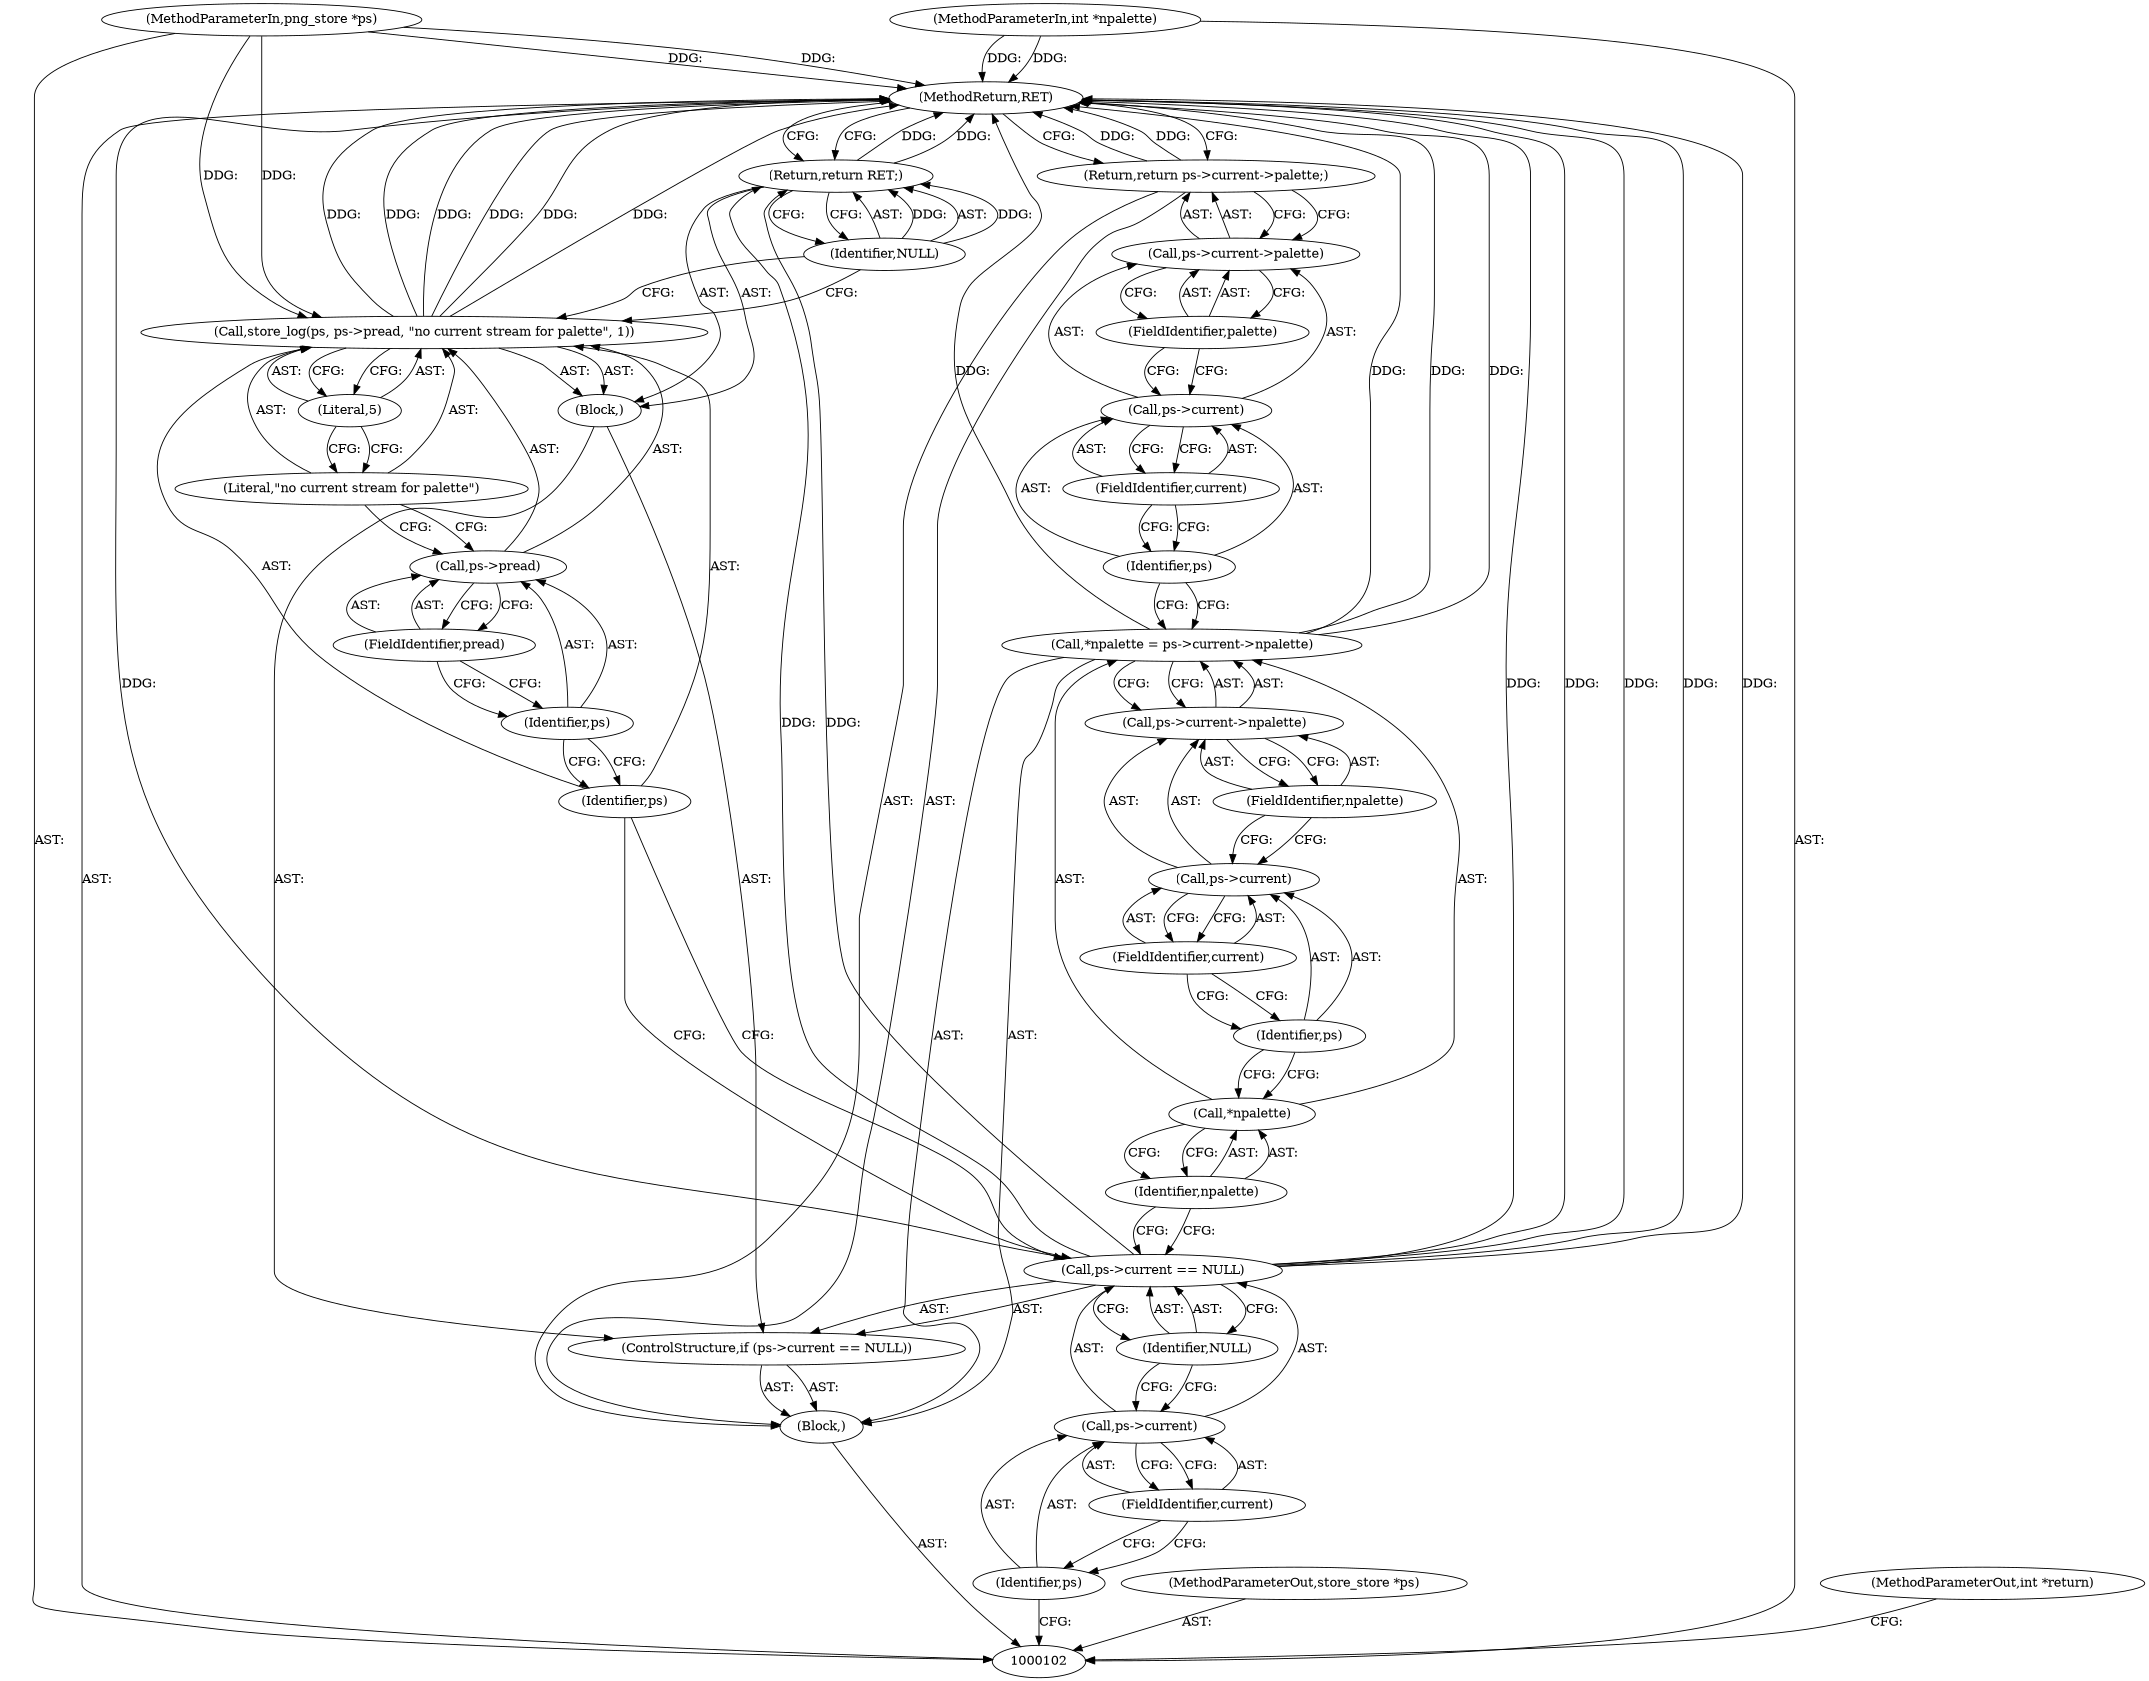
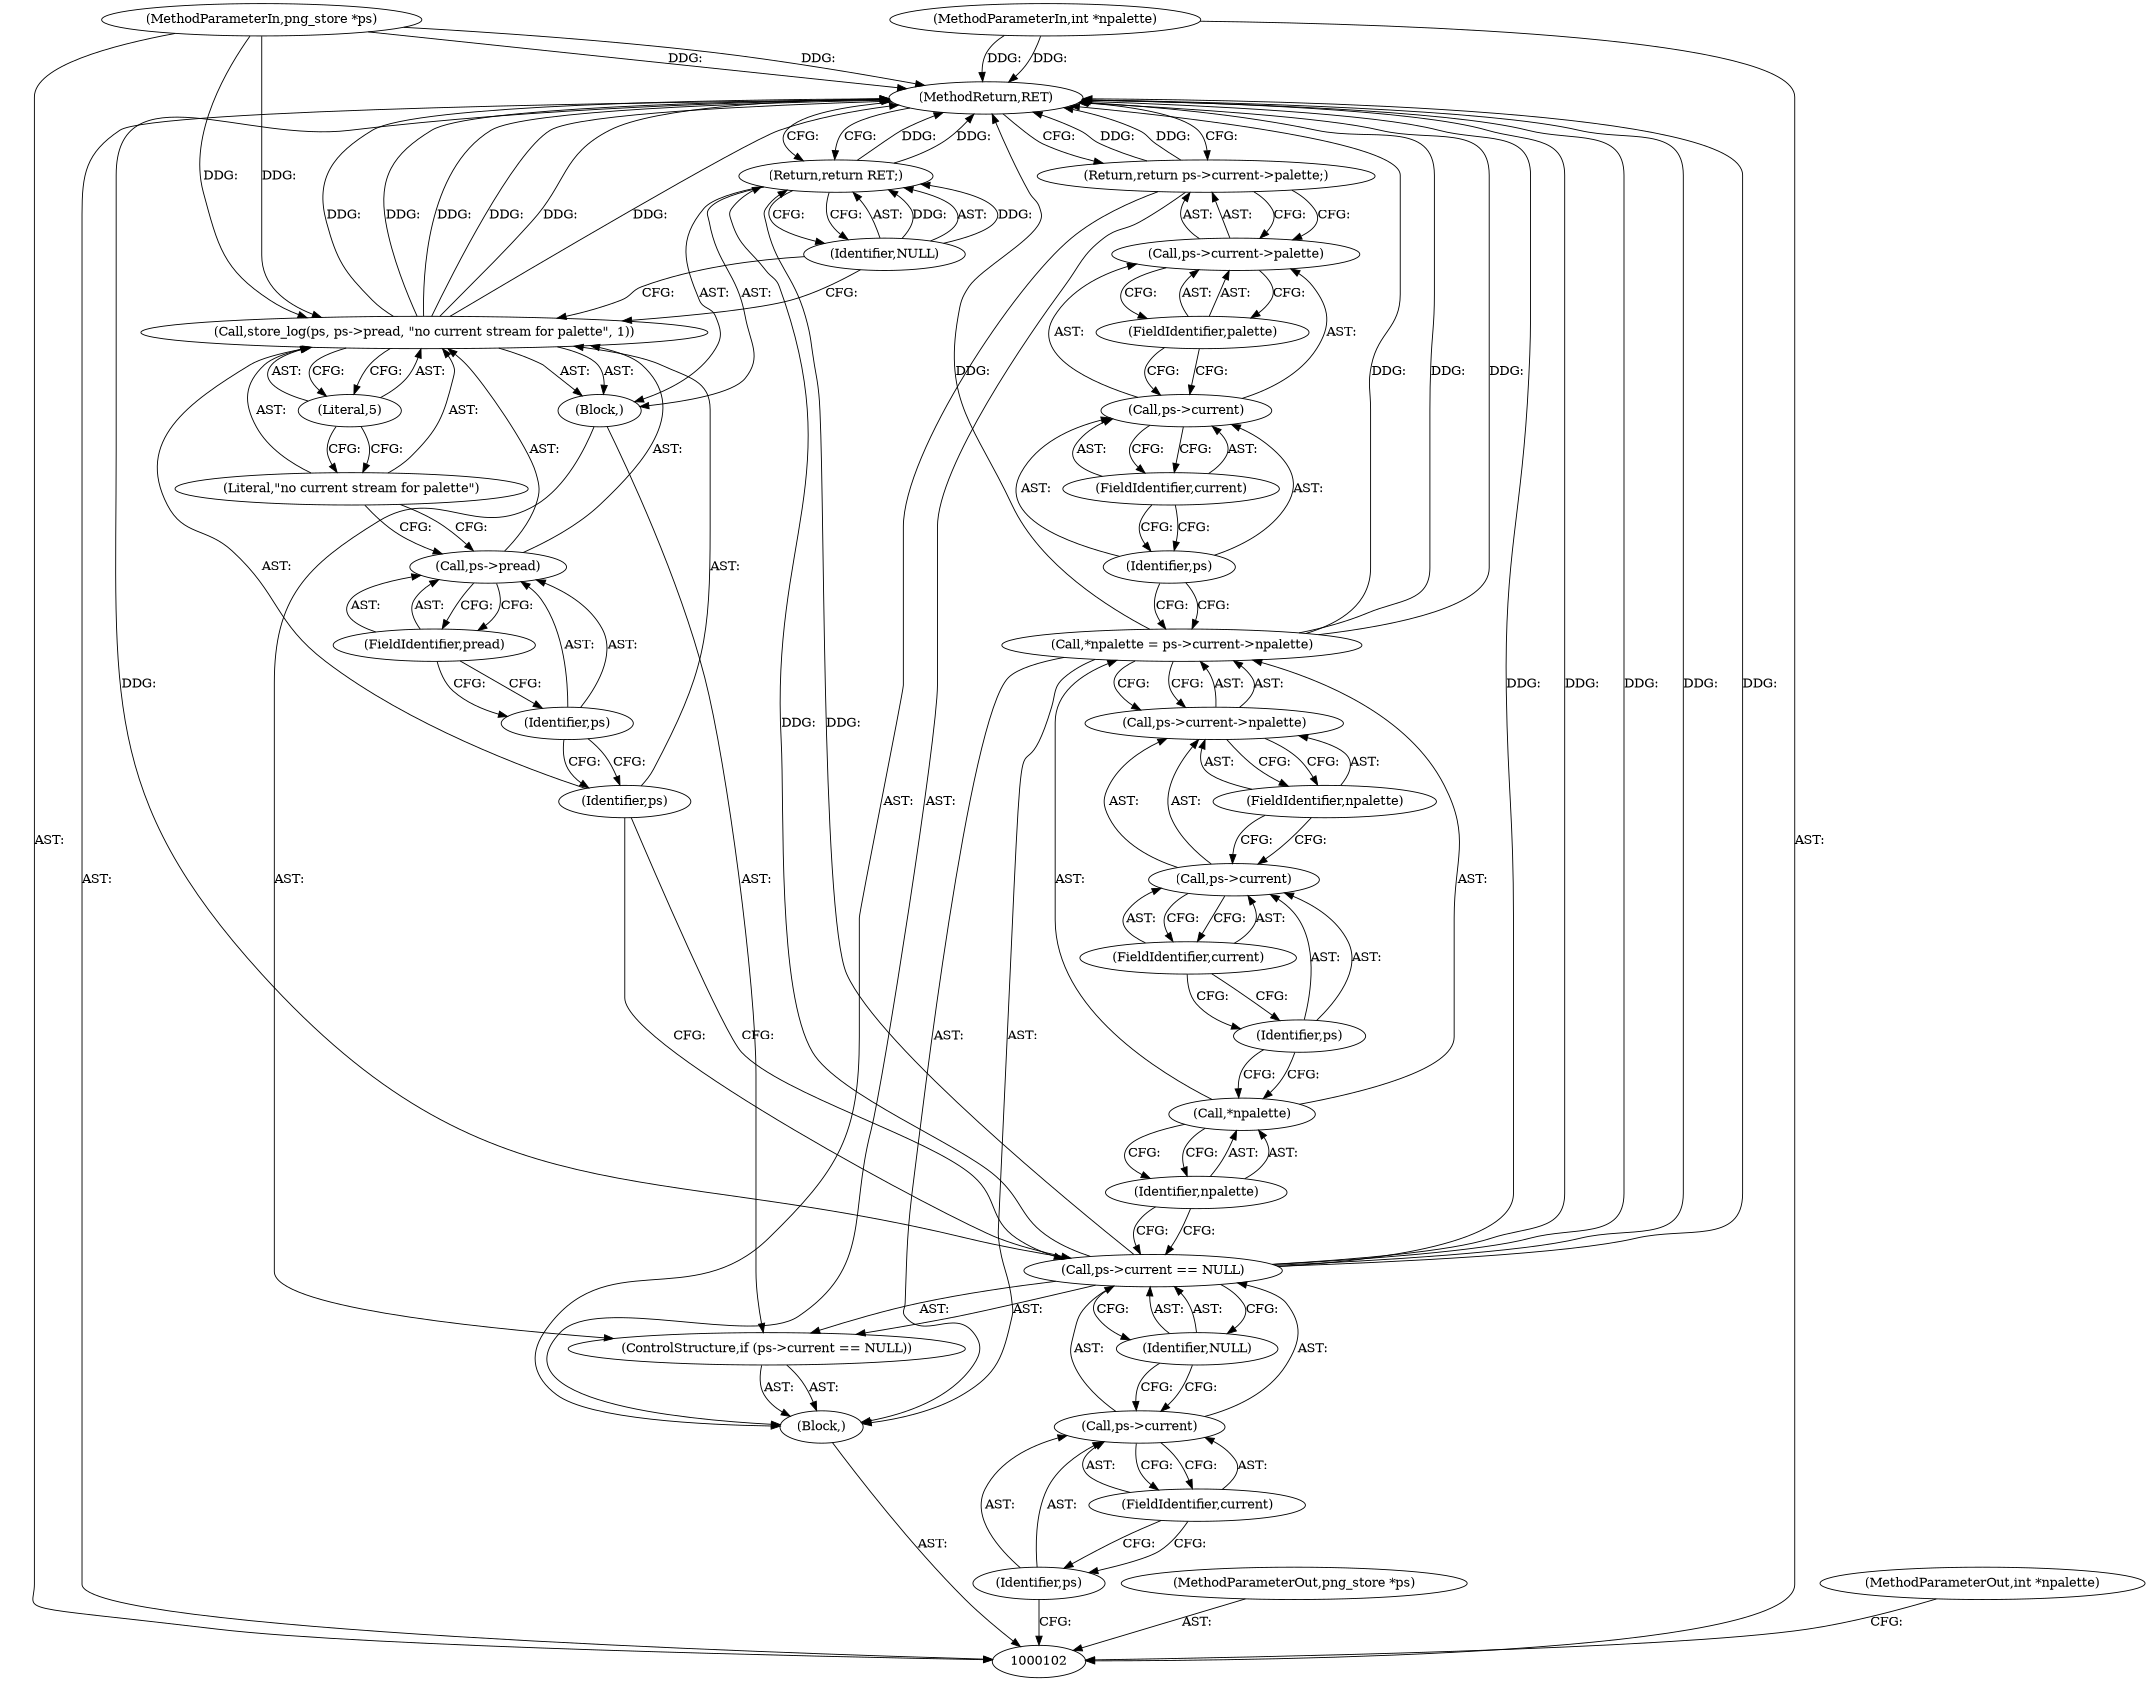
(1294, 1583) -> (1294, 1583)
(1983, 1583) -> (1983, 1583)
